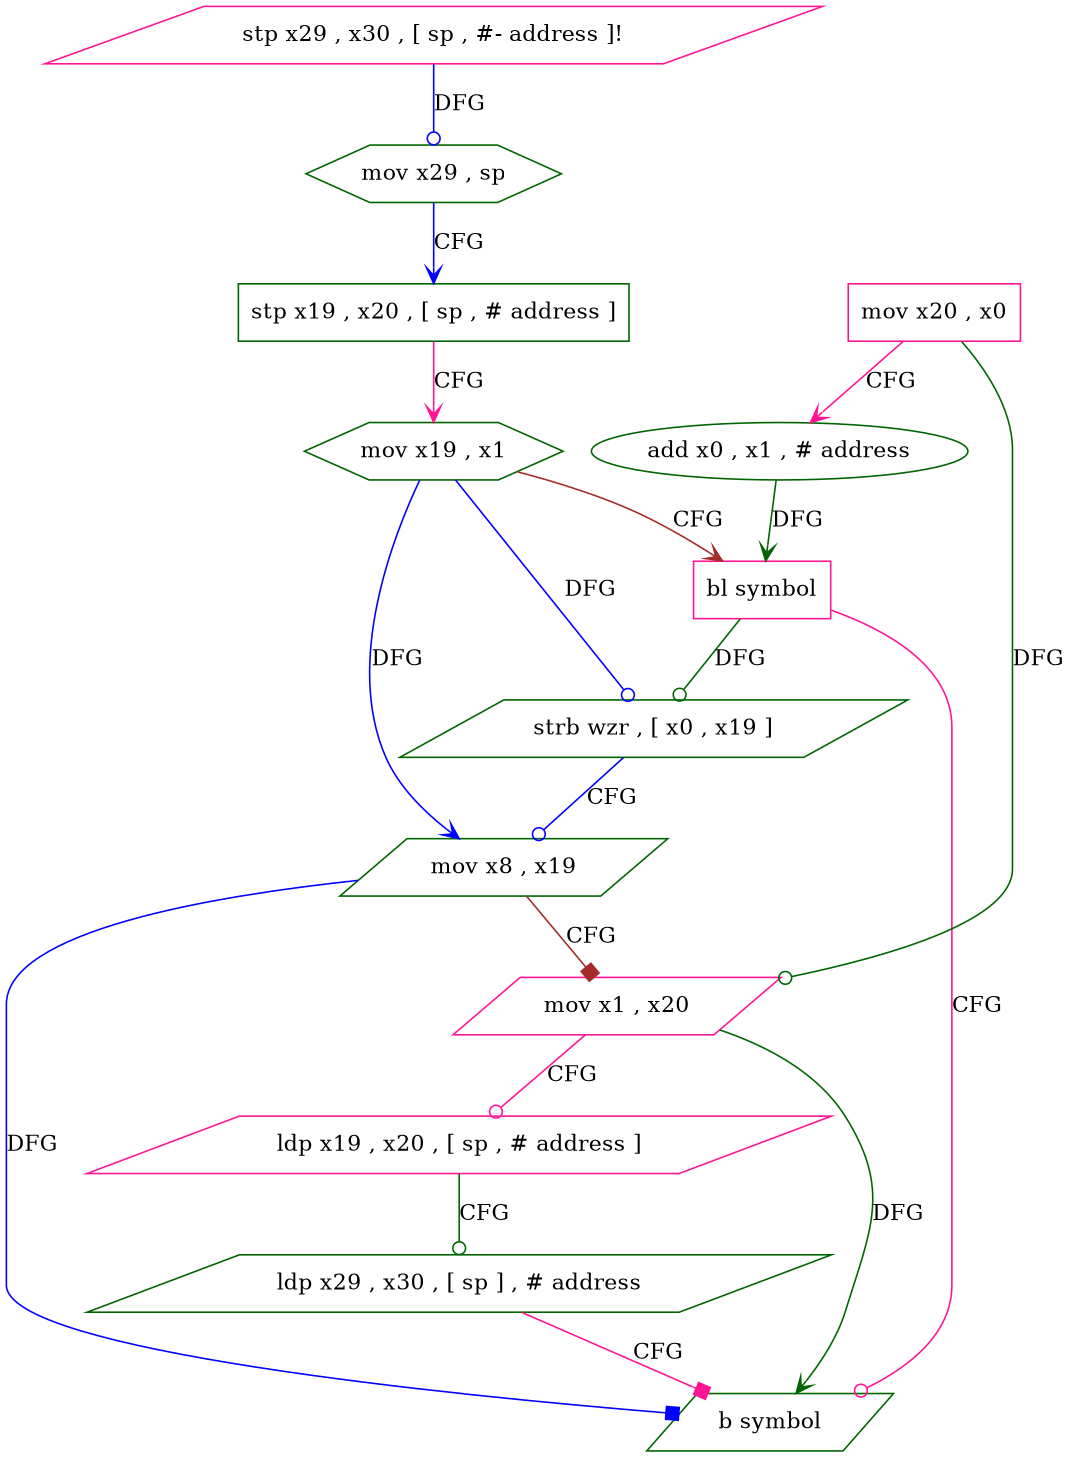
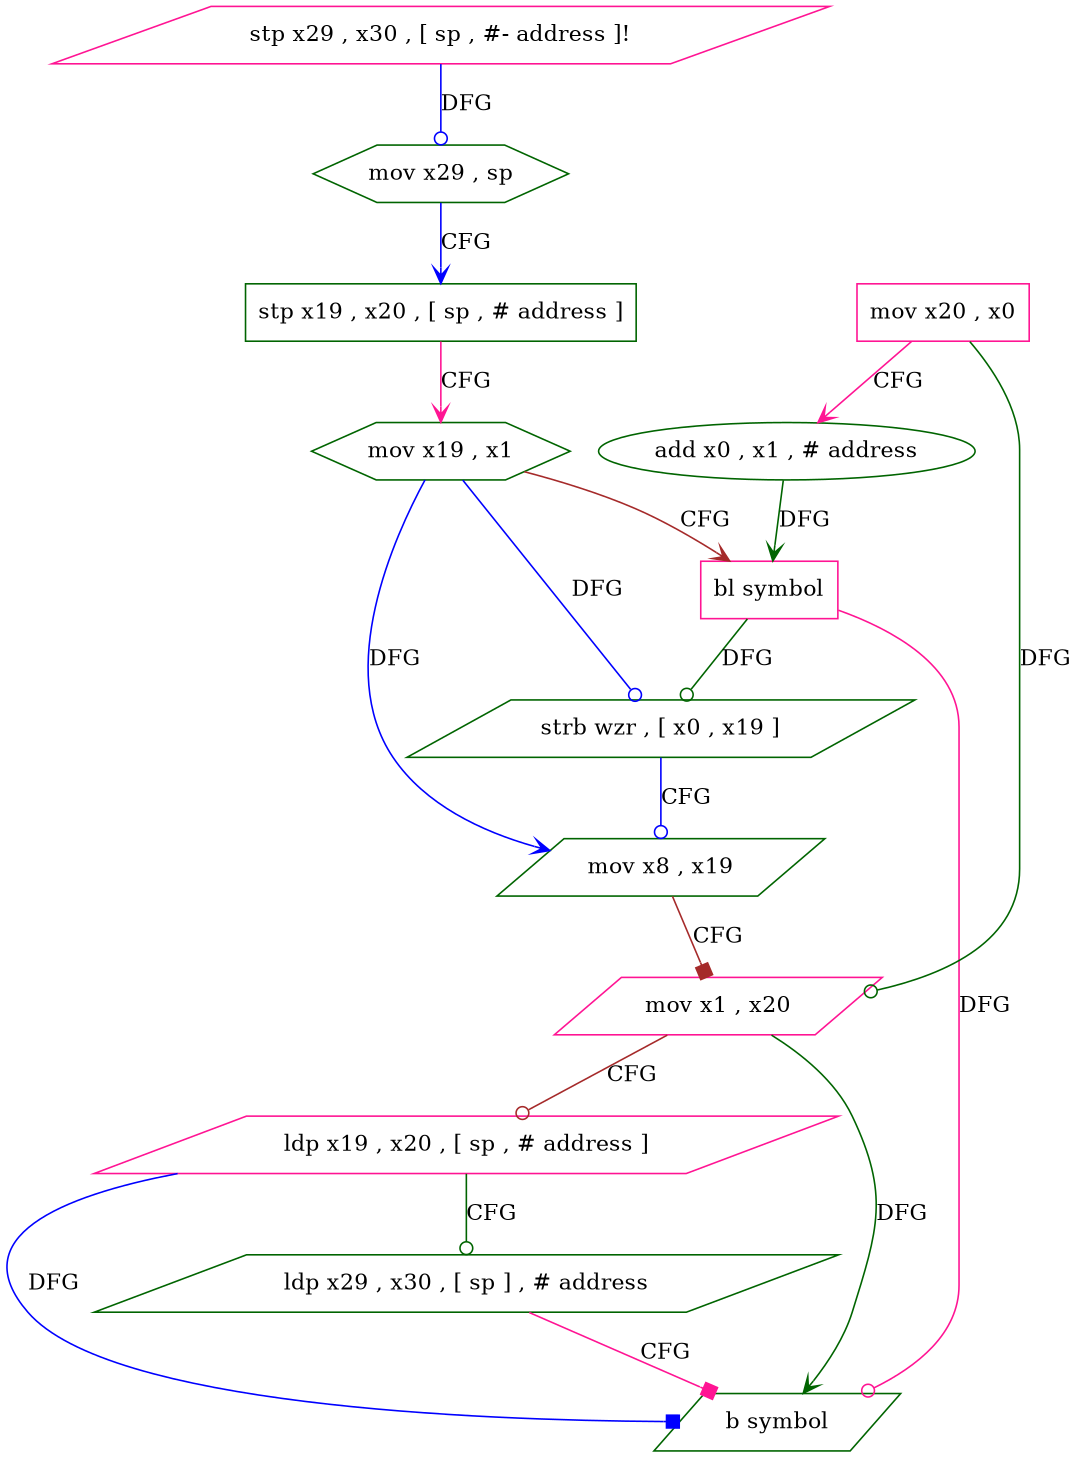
(977, 1006) -> (985, 1006)
(543, 1071) -> (598, 1072)
(9, 1288) -> (210, 1386)
